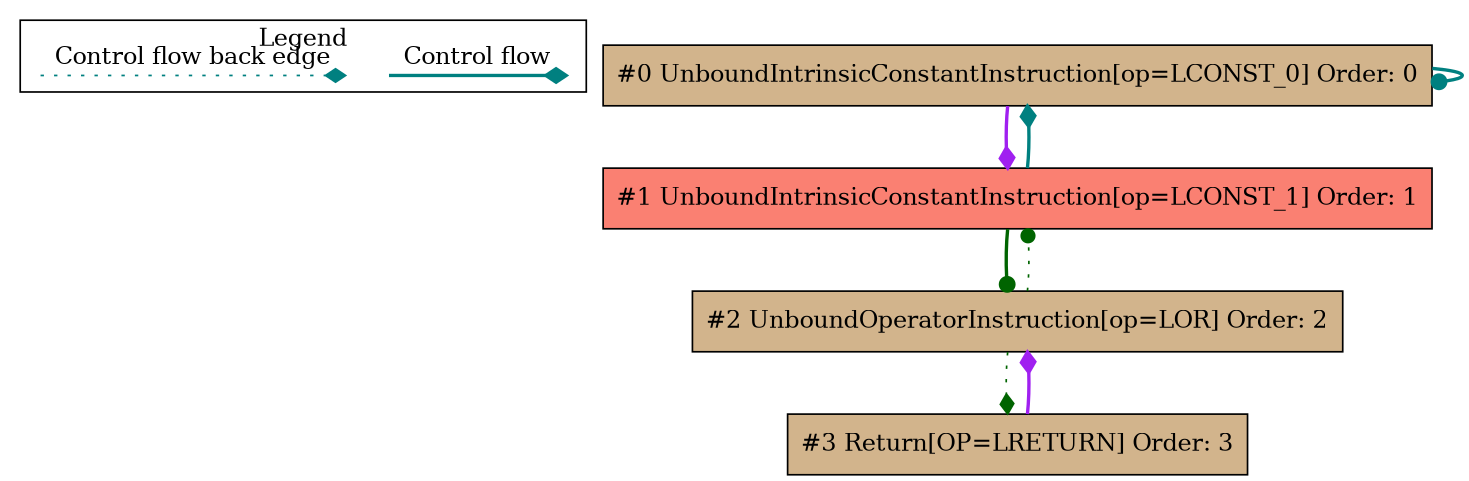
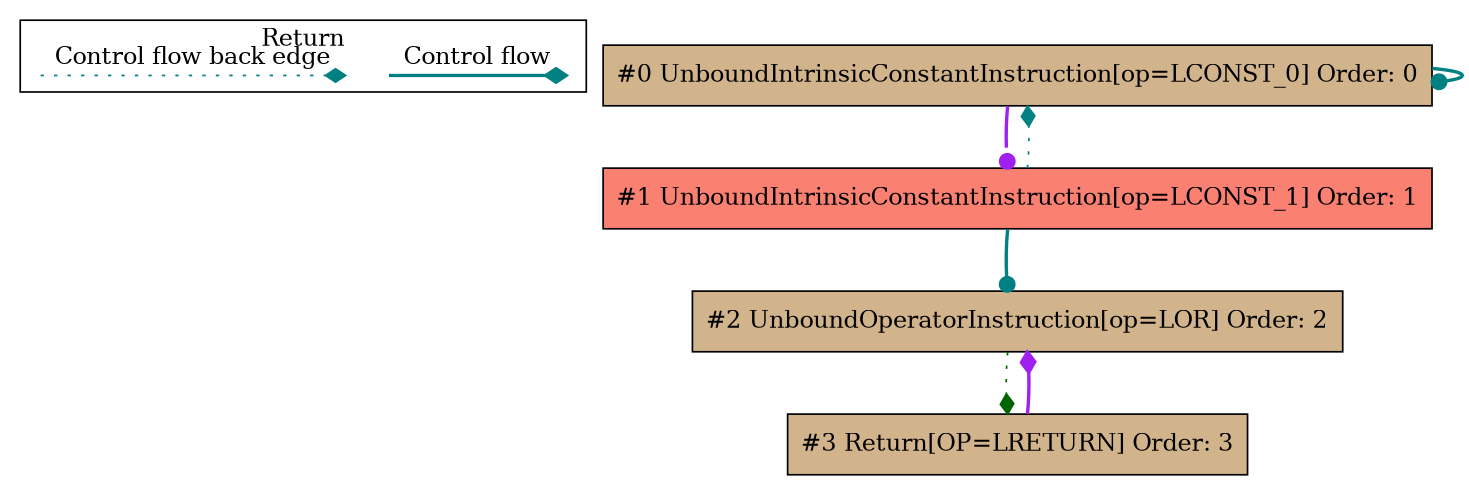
(303, 40) -> (303, 40)
(1006, 127) -> (1006, 127)
(1029, 147) -> (1029, 147)
(1006, 253) -> (1006, 253)
(1029, 267) -> none
